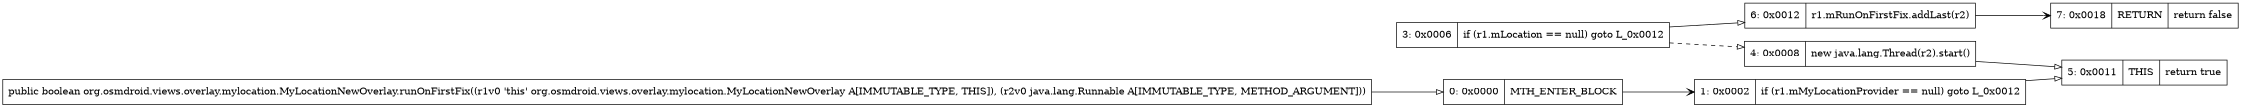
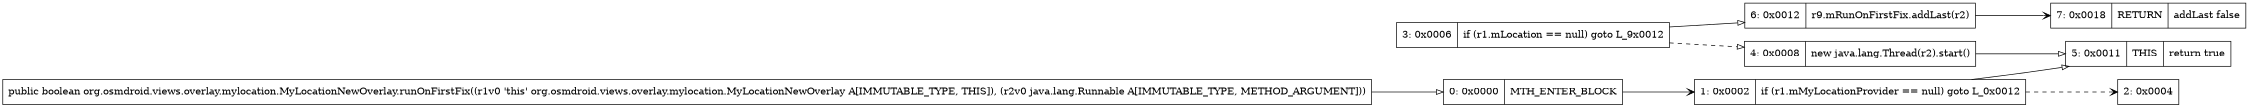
(1891, 15) -> (1891, 15)
(2203, 15) -> (2207, 15)
(1564, 35) -> (1564, 35)
none -> (2148, 92)
